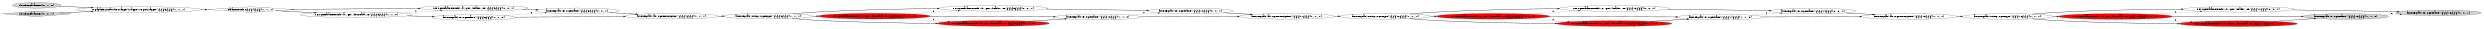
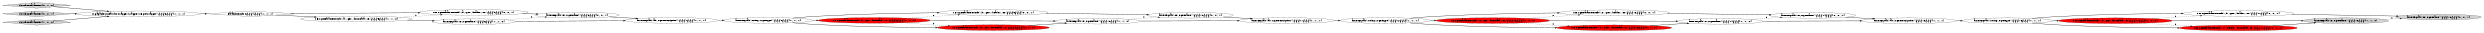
(37, 5) -> (37, 5)
none -> (37, 22)
